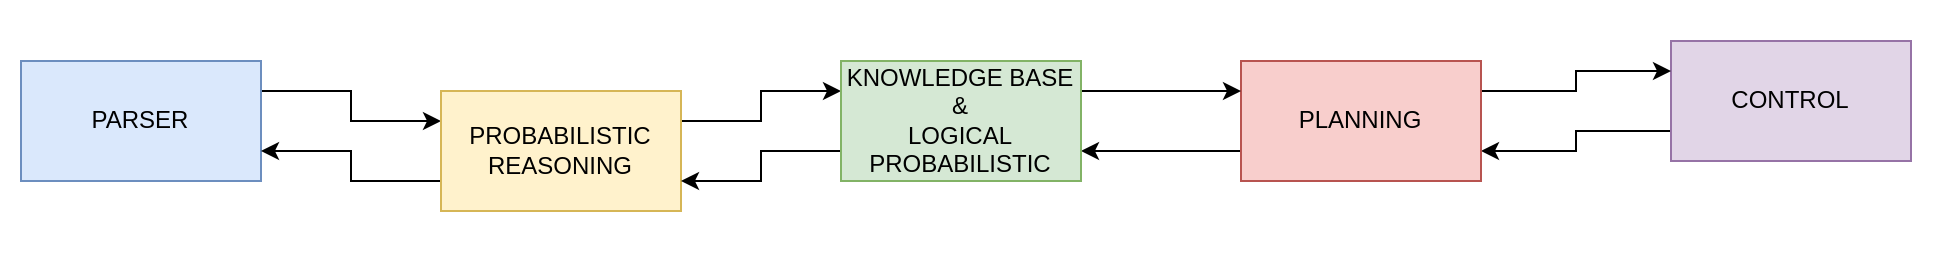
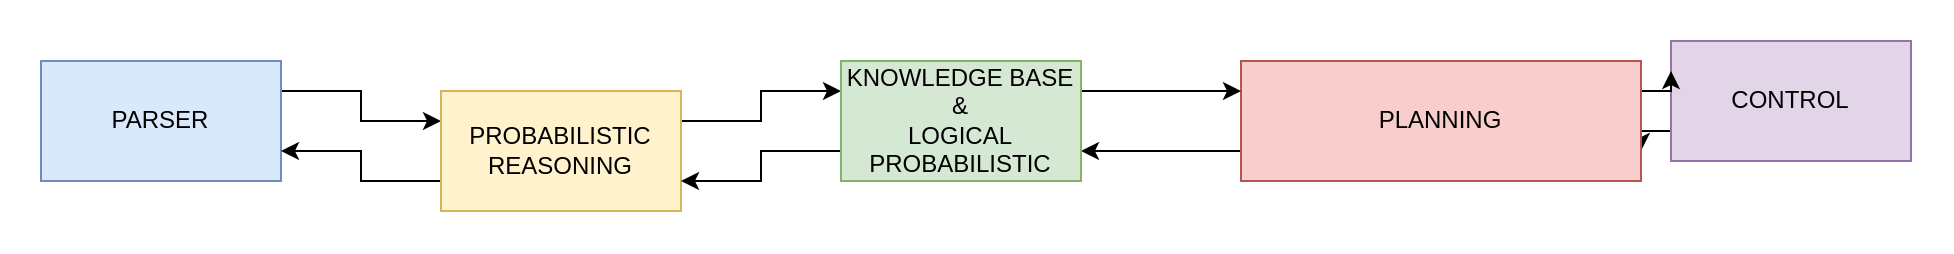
(141, 121) -> (161, 121)
(1361, 121) -> (1441, 121)
